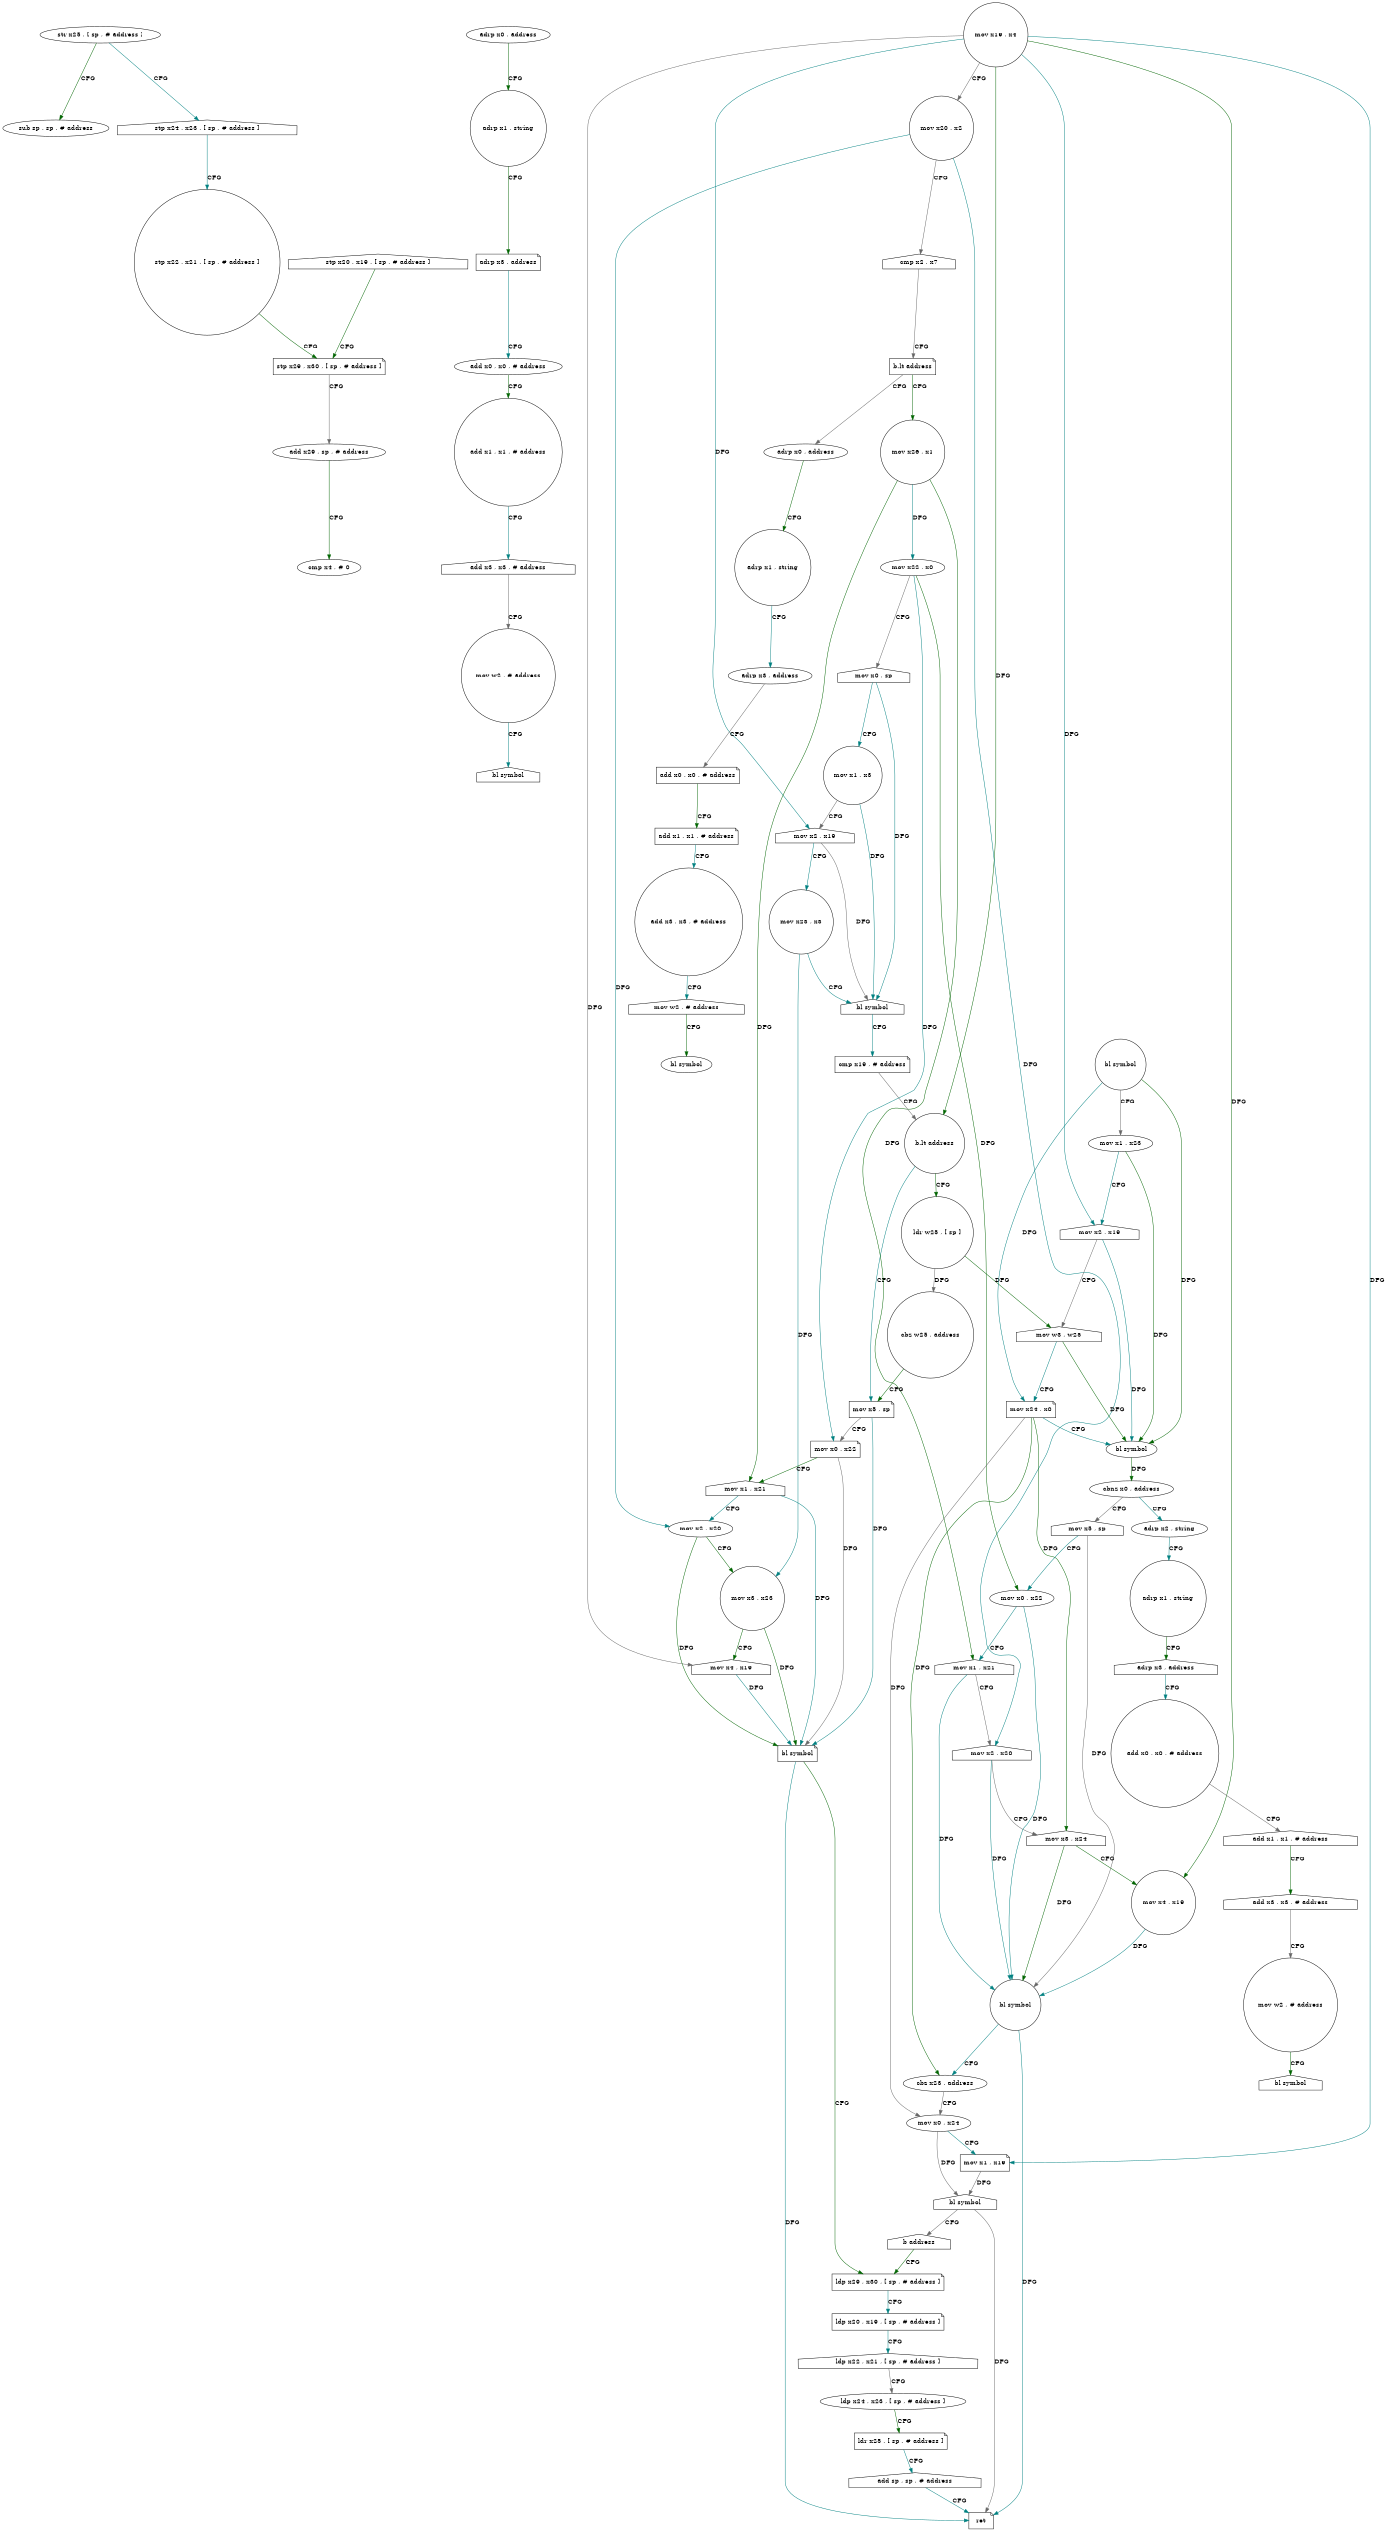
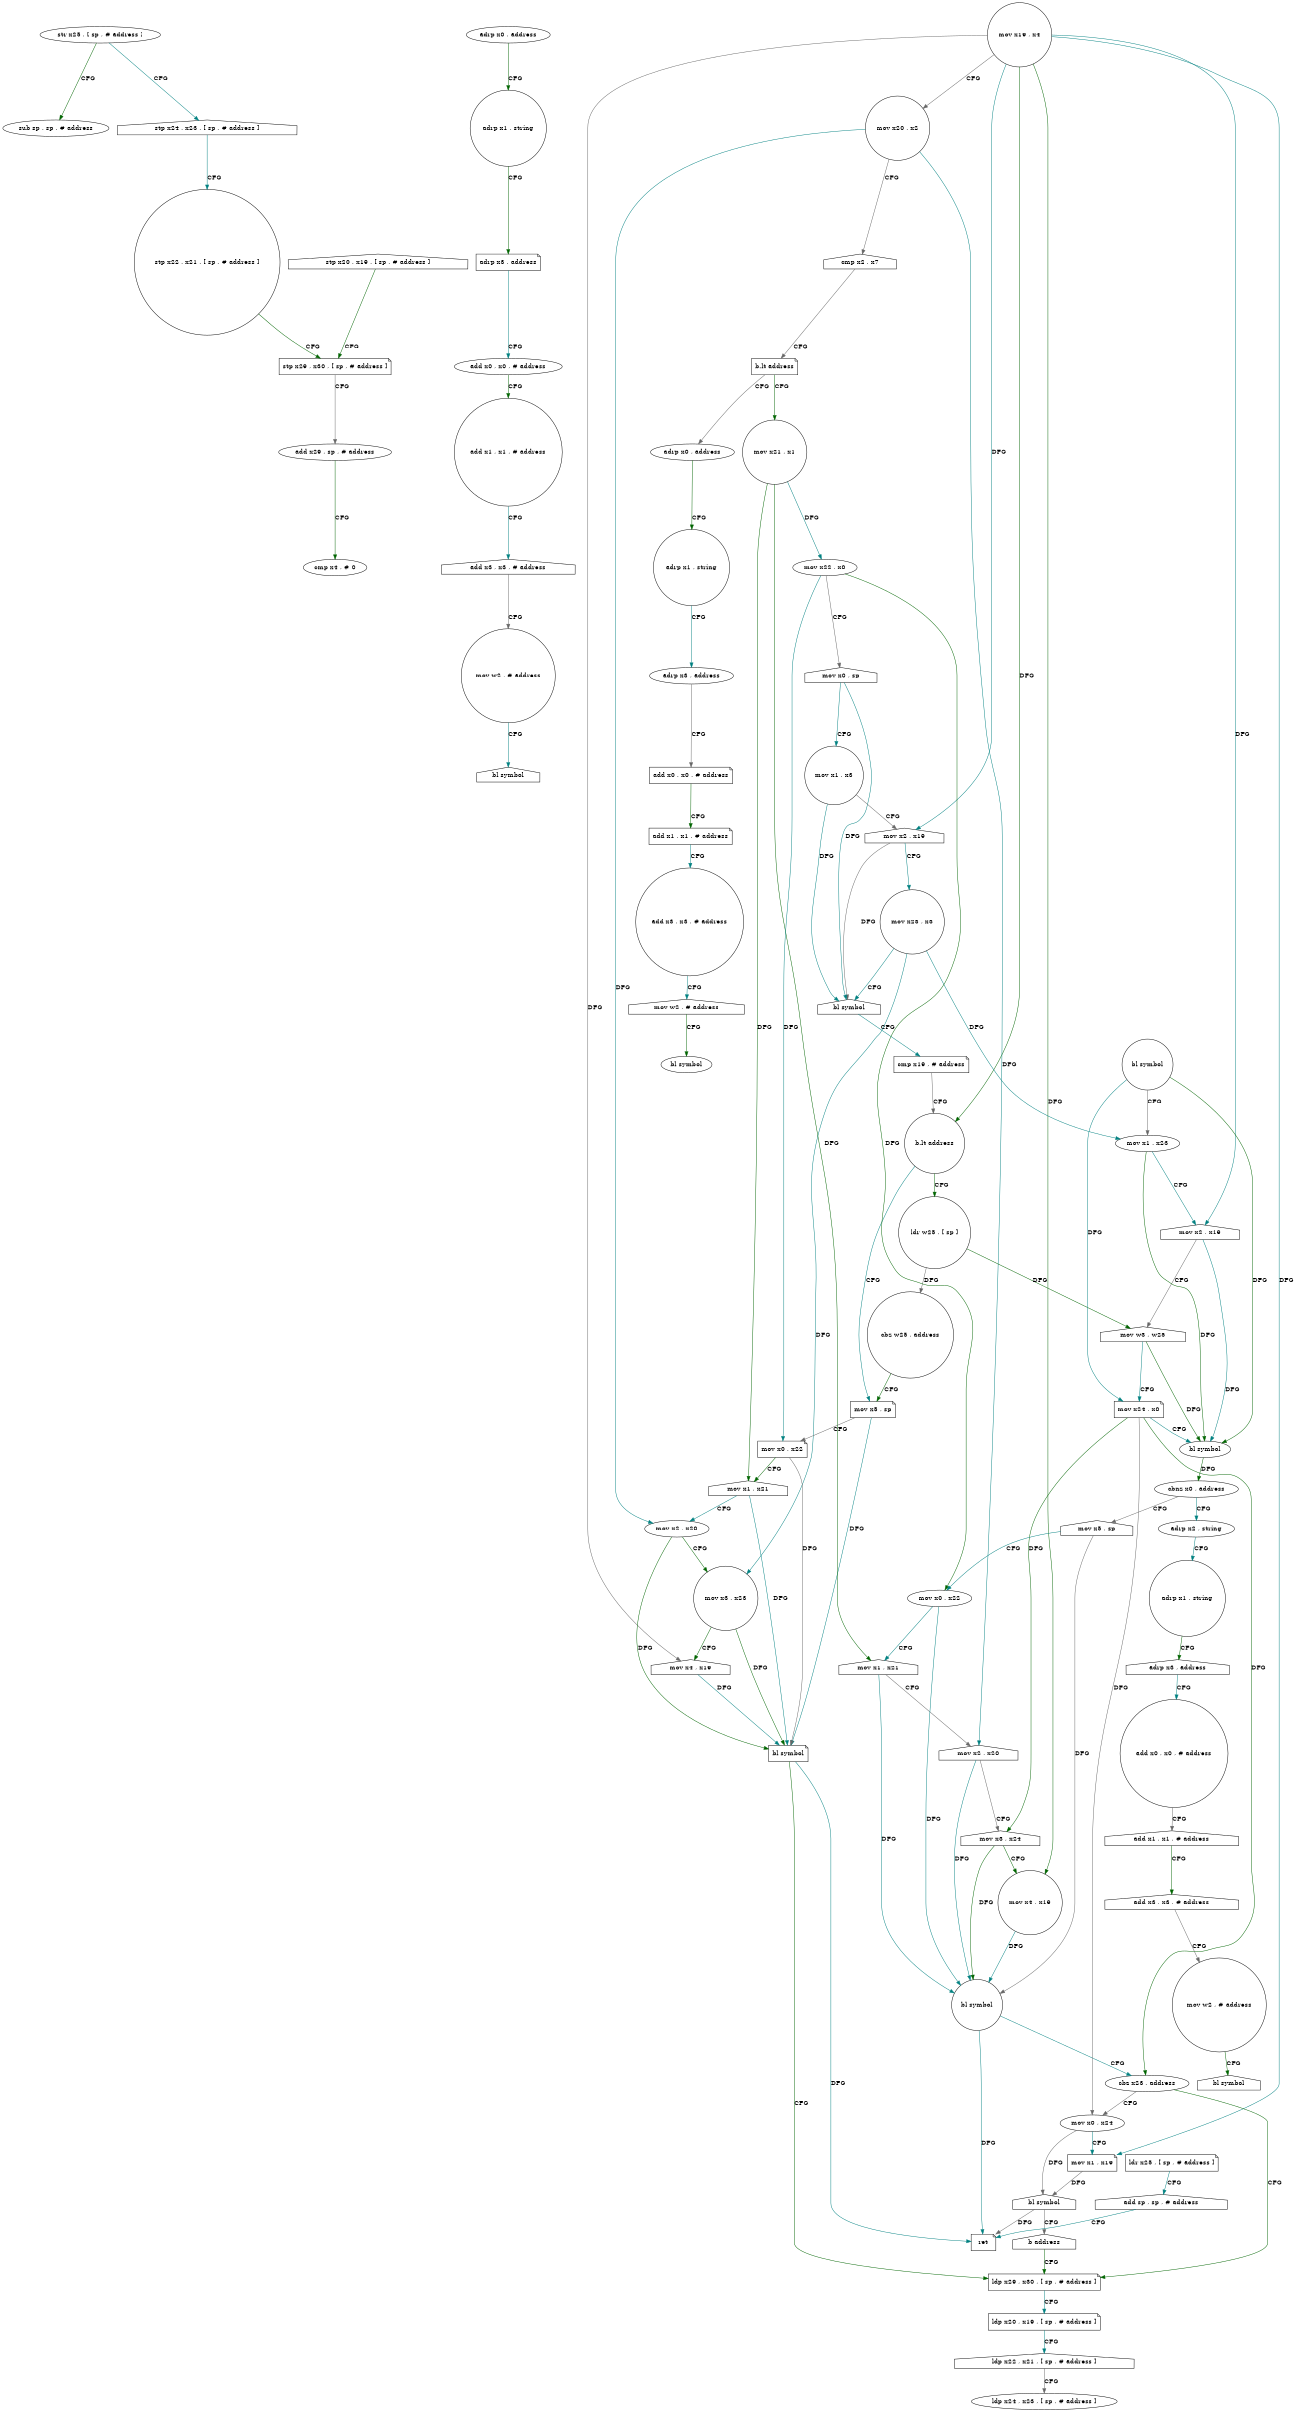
(913, 452) -> (775, 452)
none -> (996, 1072)
none -> (1268, 2217)
(896, 2419) -> none
